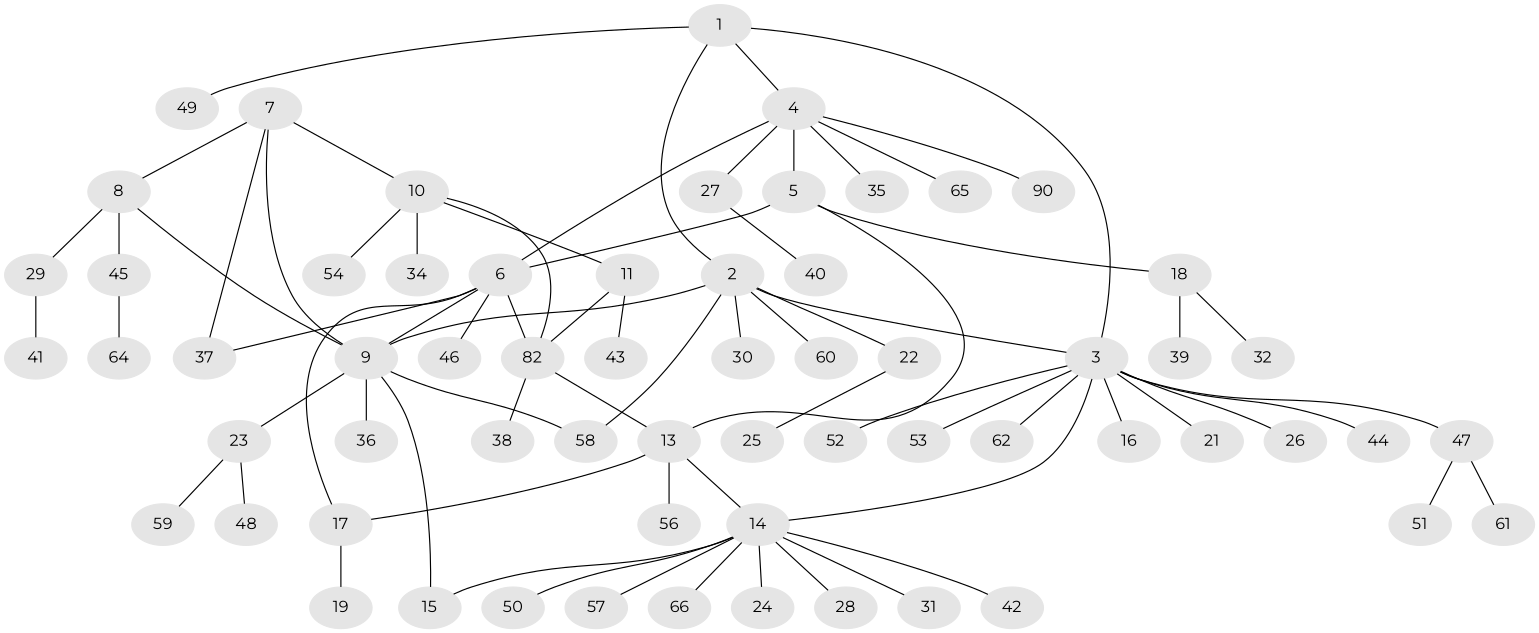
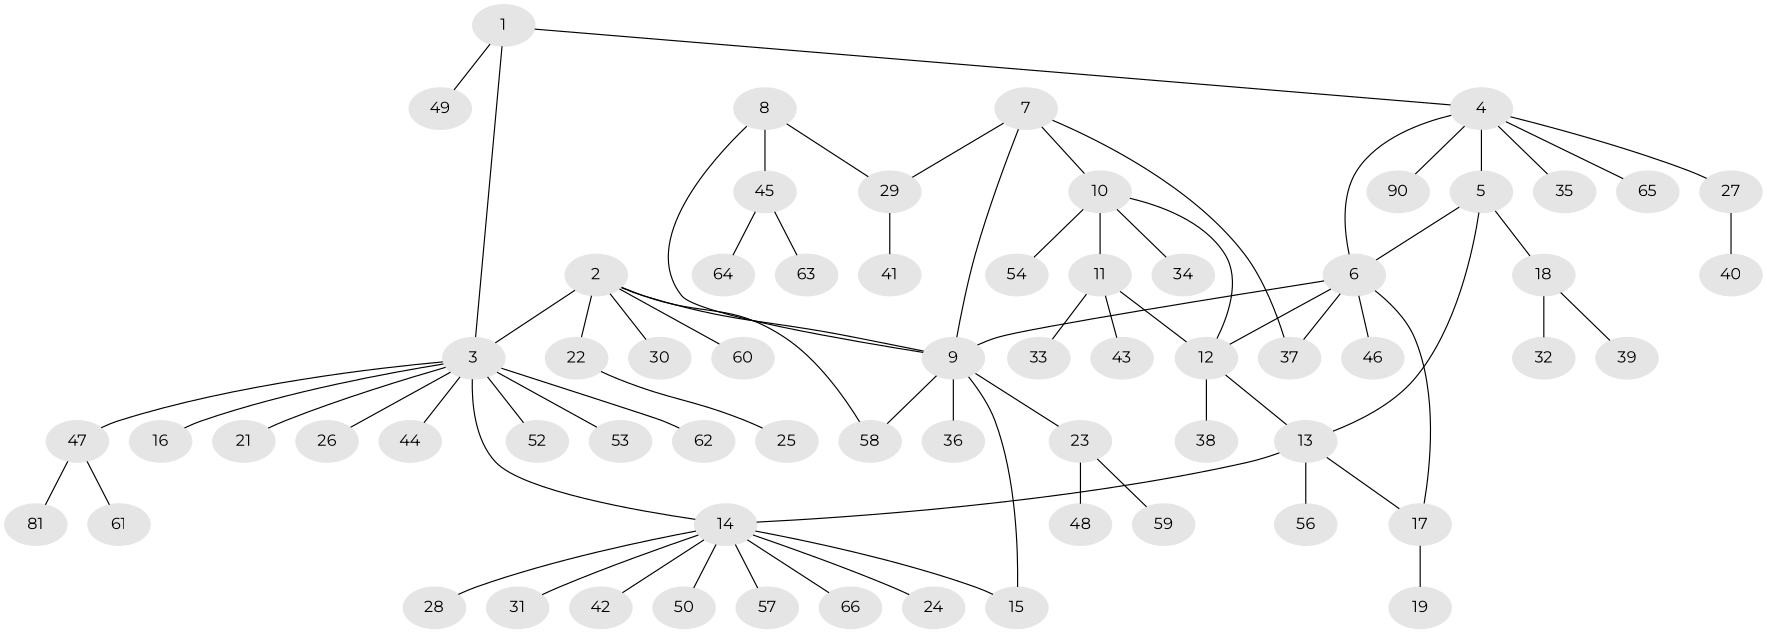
(195, 150) -> (958, 150)
(663, 156) -> none
none -> (807, 275)
(533, 358) -> (1206, 358)
none -> (1039, 358)
(1420, 525) -> (36, 525)
